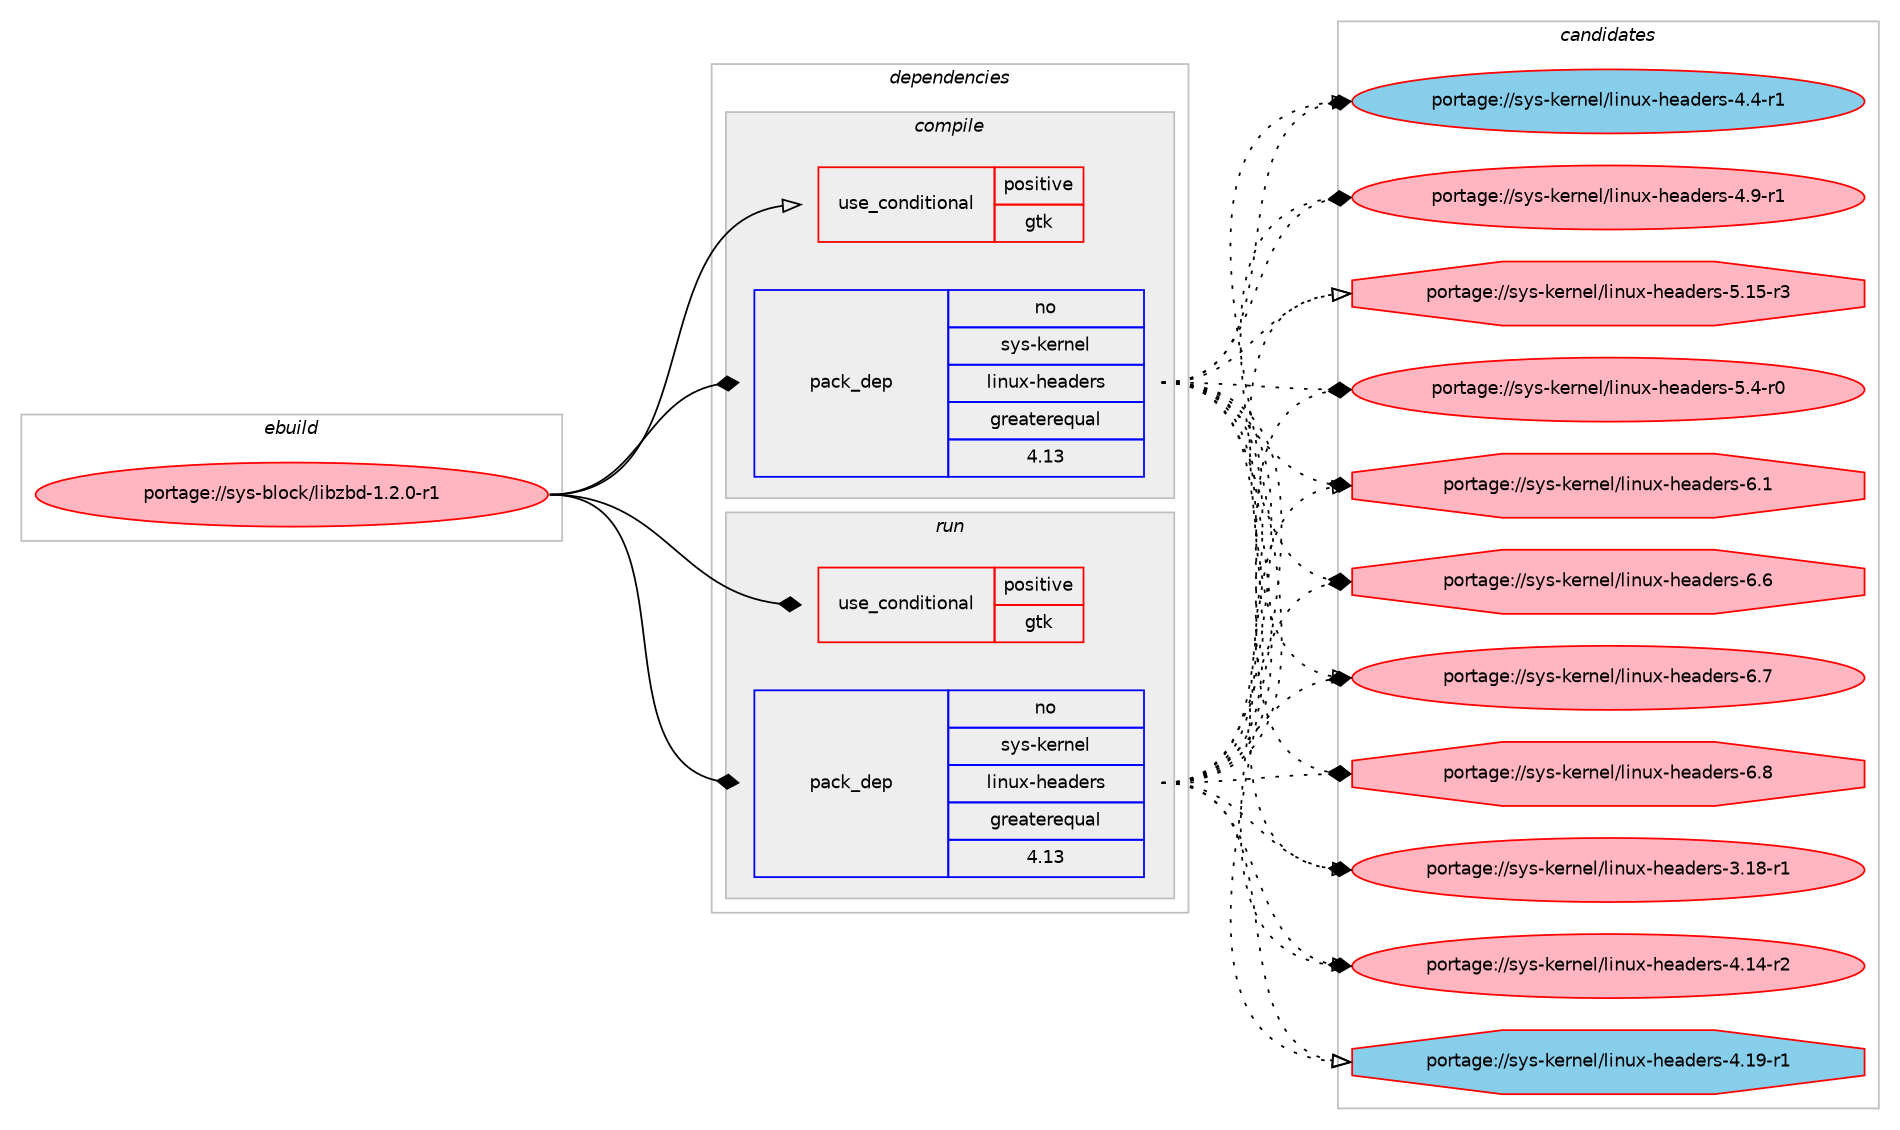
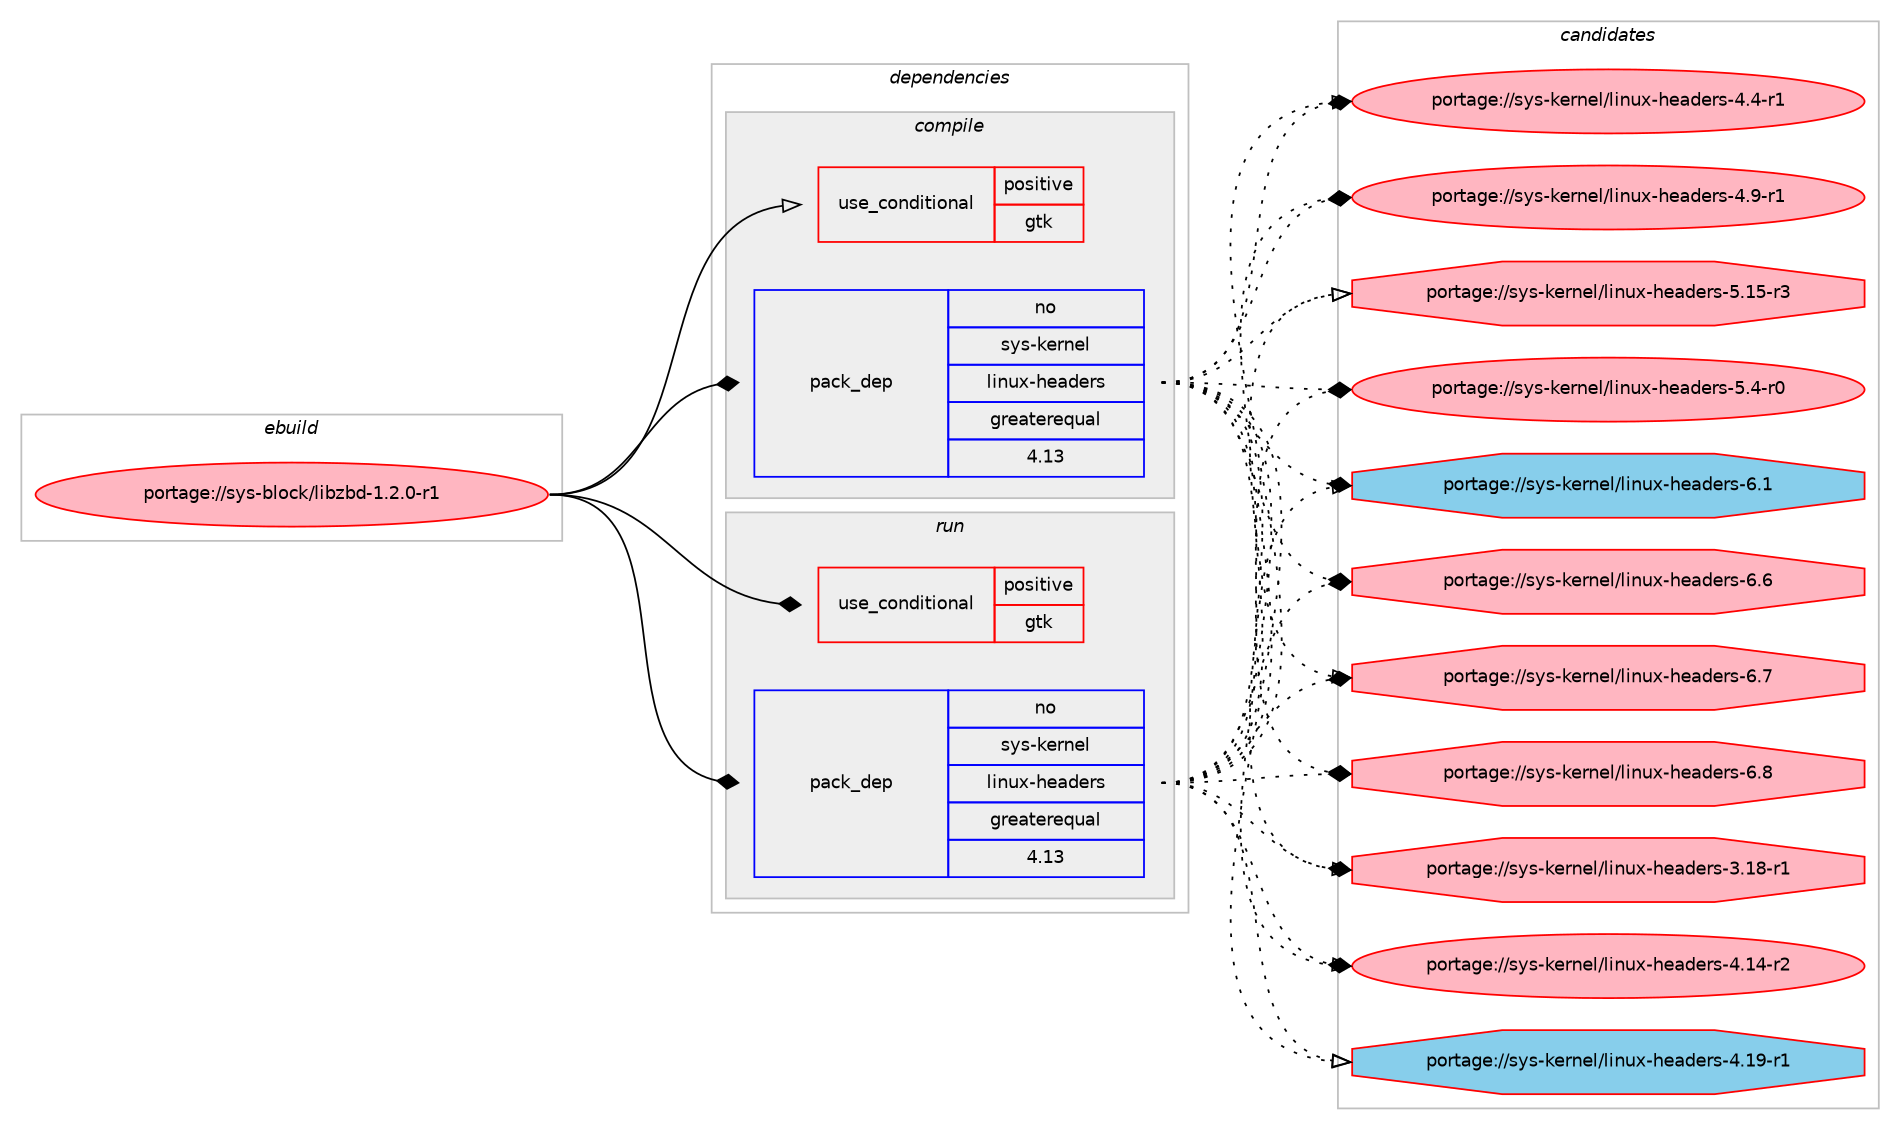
(1608, 101) -> (1608, 101)
(1608, 486) -> (1608, 486)
(1608, 678) -> (1608, 678)
(1608, 870) -> (1608, 870)
